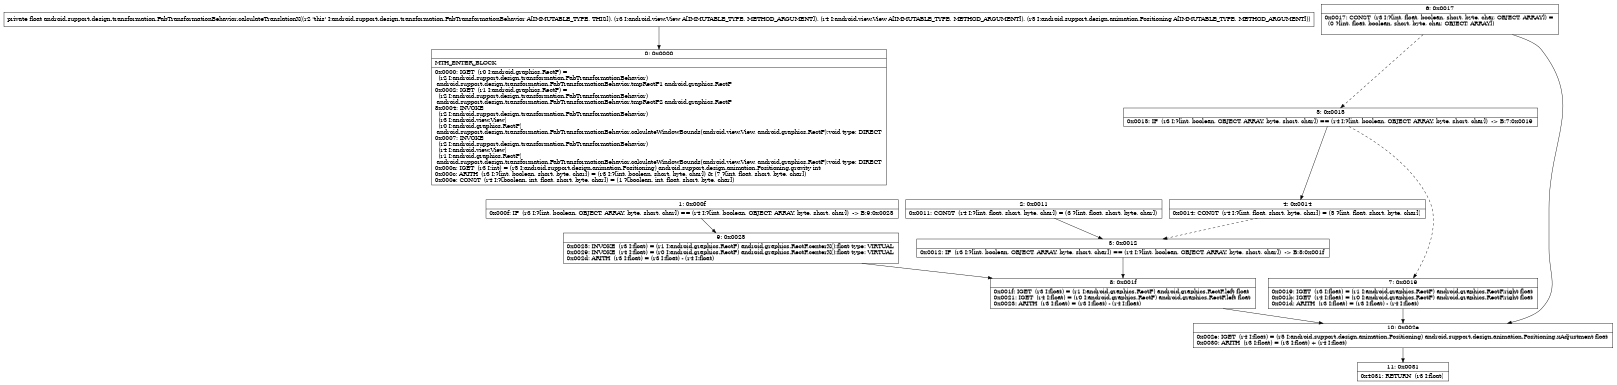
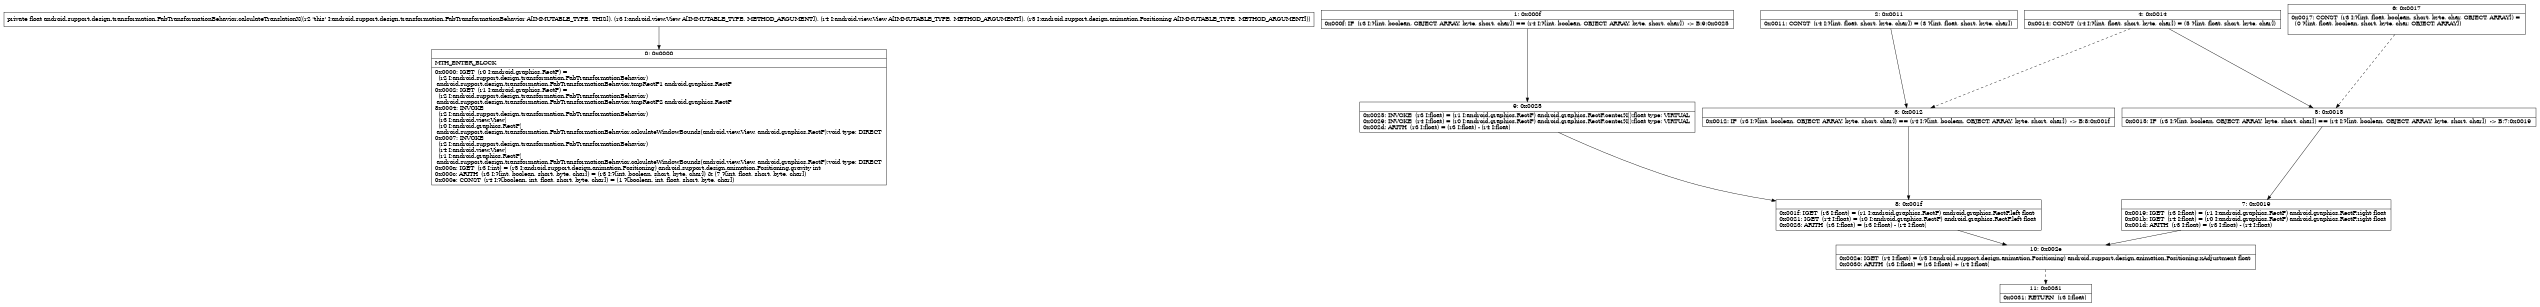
(1315, 161) -> (2239, 67)
(1551, 178) -> none
(1421, 186) -> (2296, 162)
(1403, 353) -> (2046, 275)
(1403, 376) -> (2046, 298)
